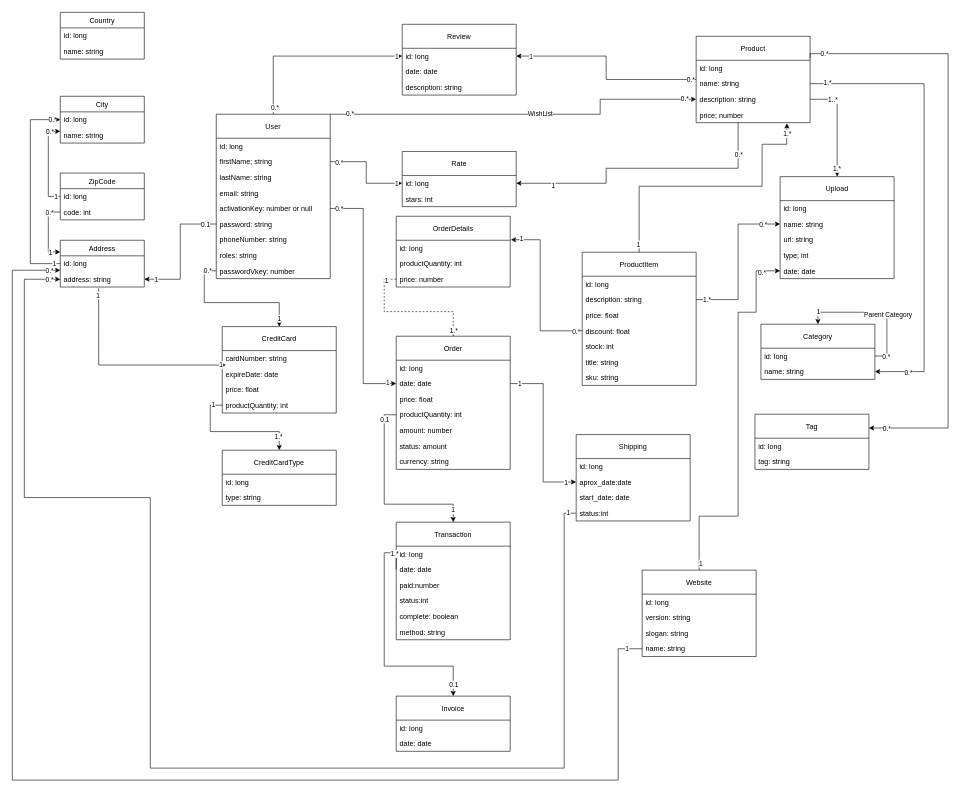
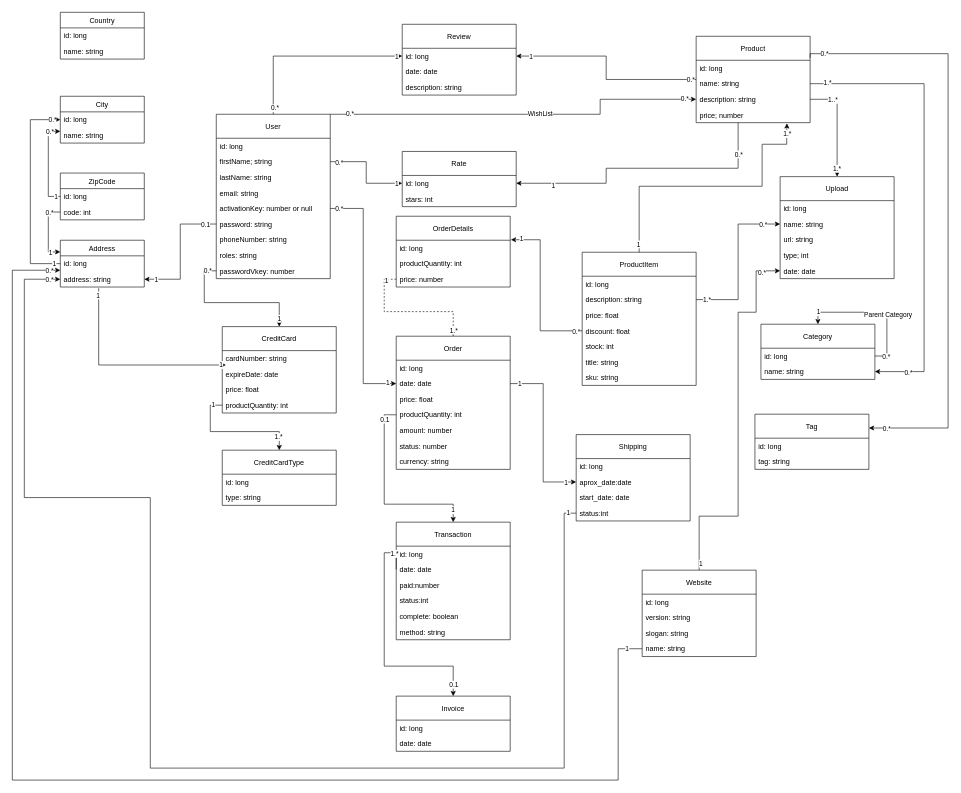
(426, 446) -> (426, 446)
